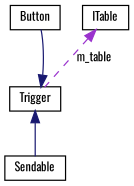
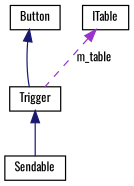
(43, 52) -> (27, 65)
